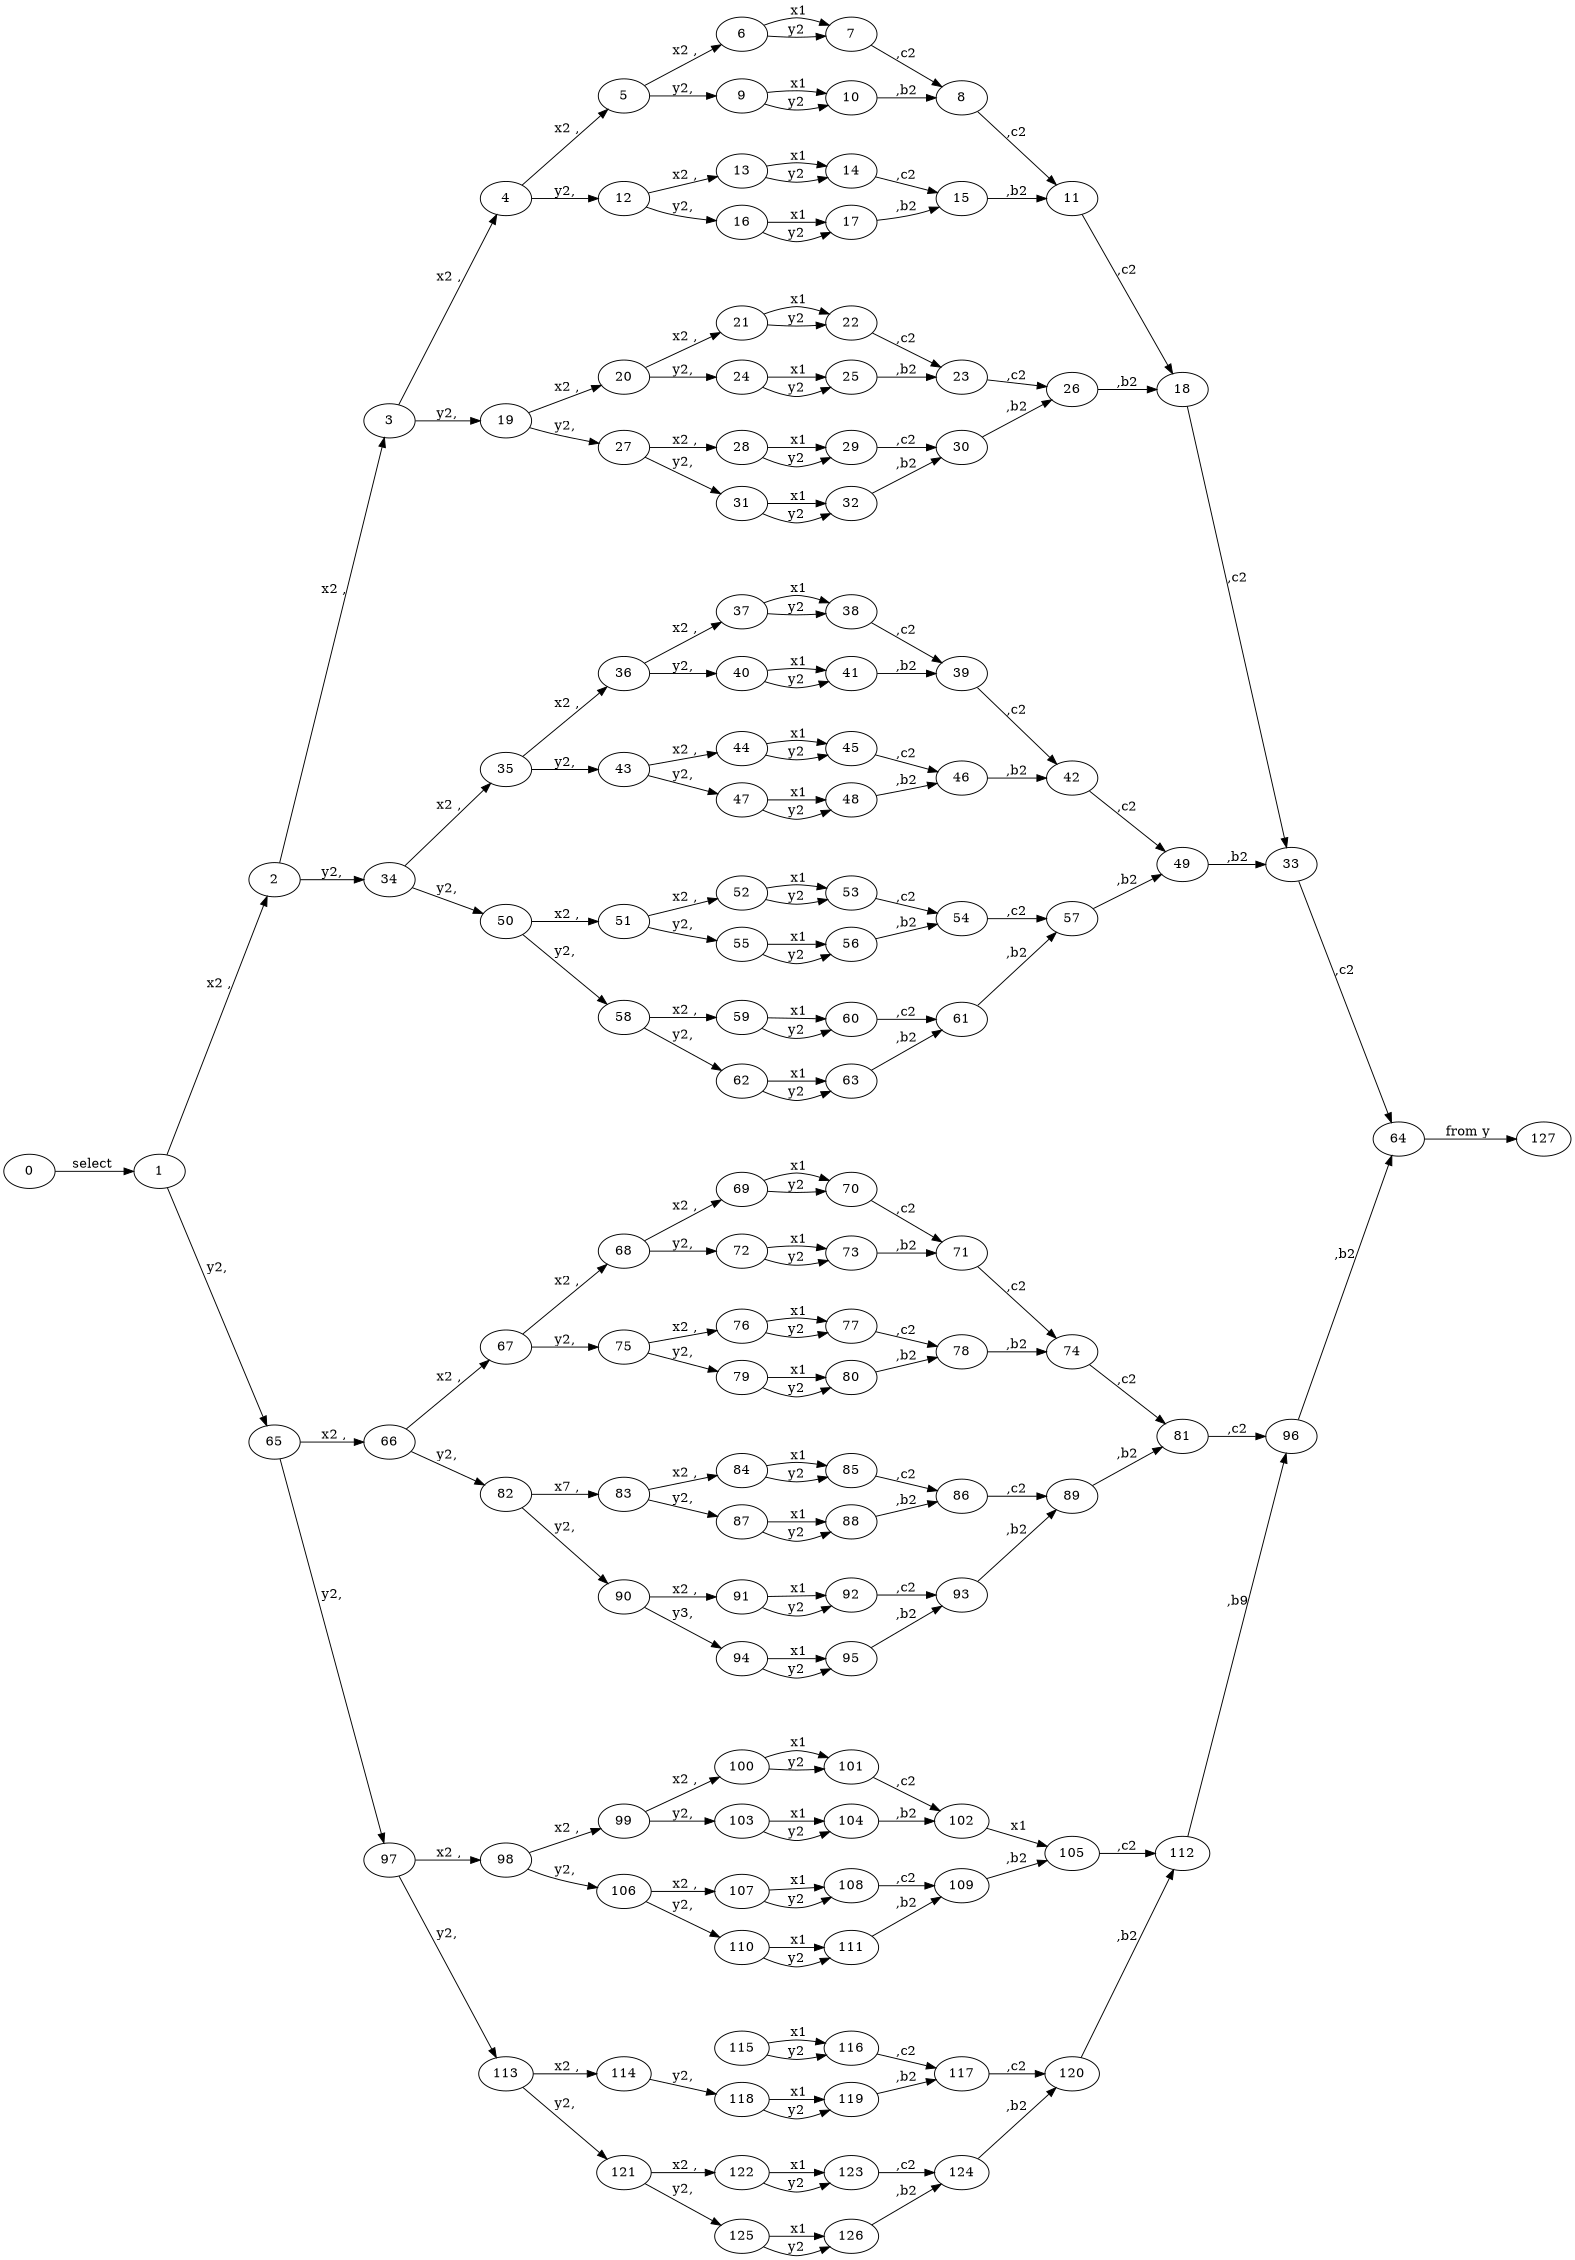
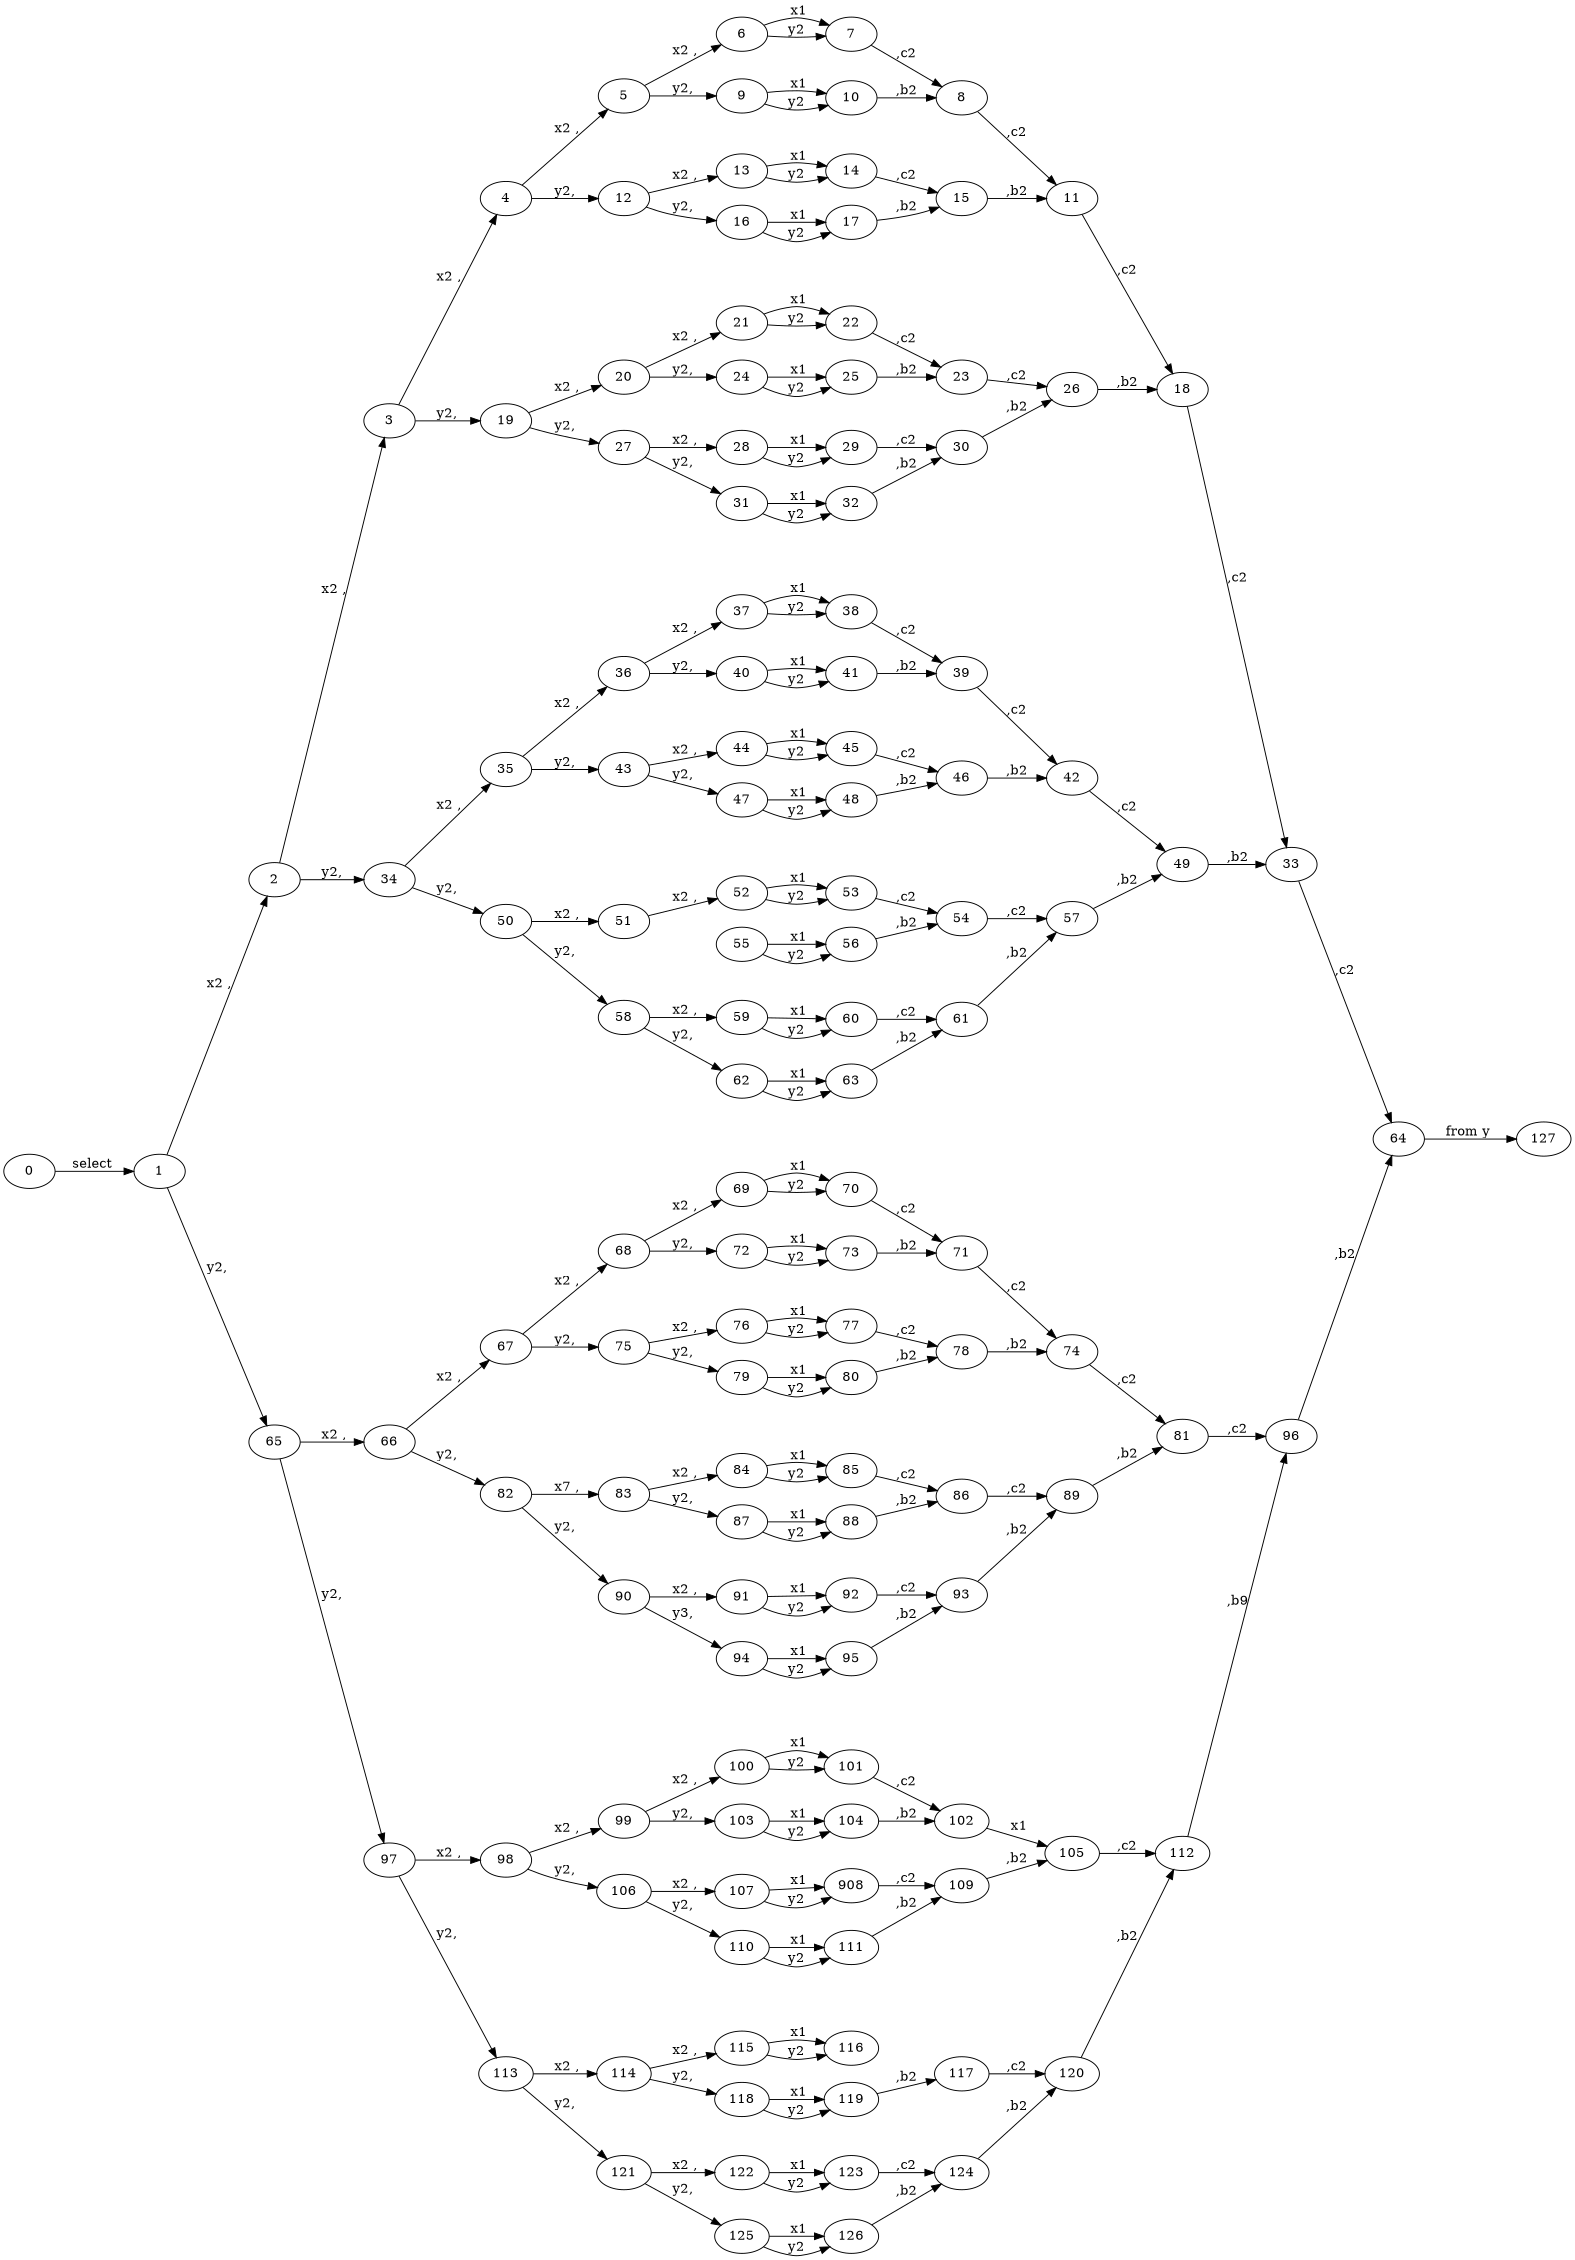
(678, 934) -> none
(851, 1886) -> (851, 1886)
(902, 2060) -> none
none -> (678, 2062)
